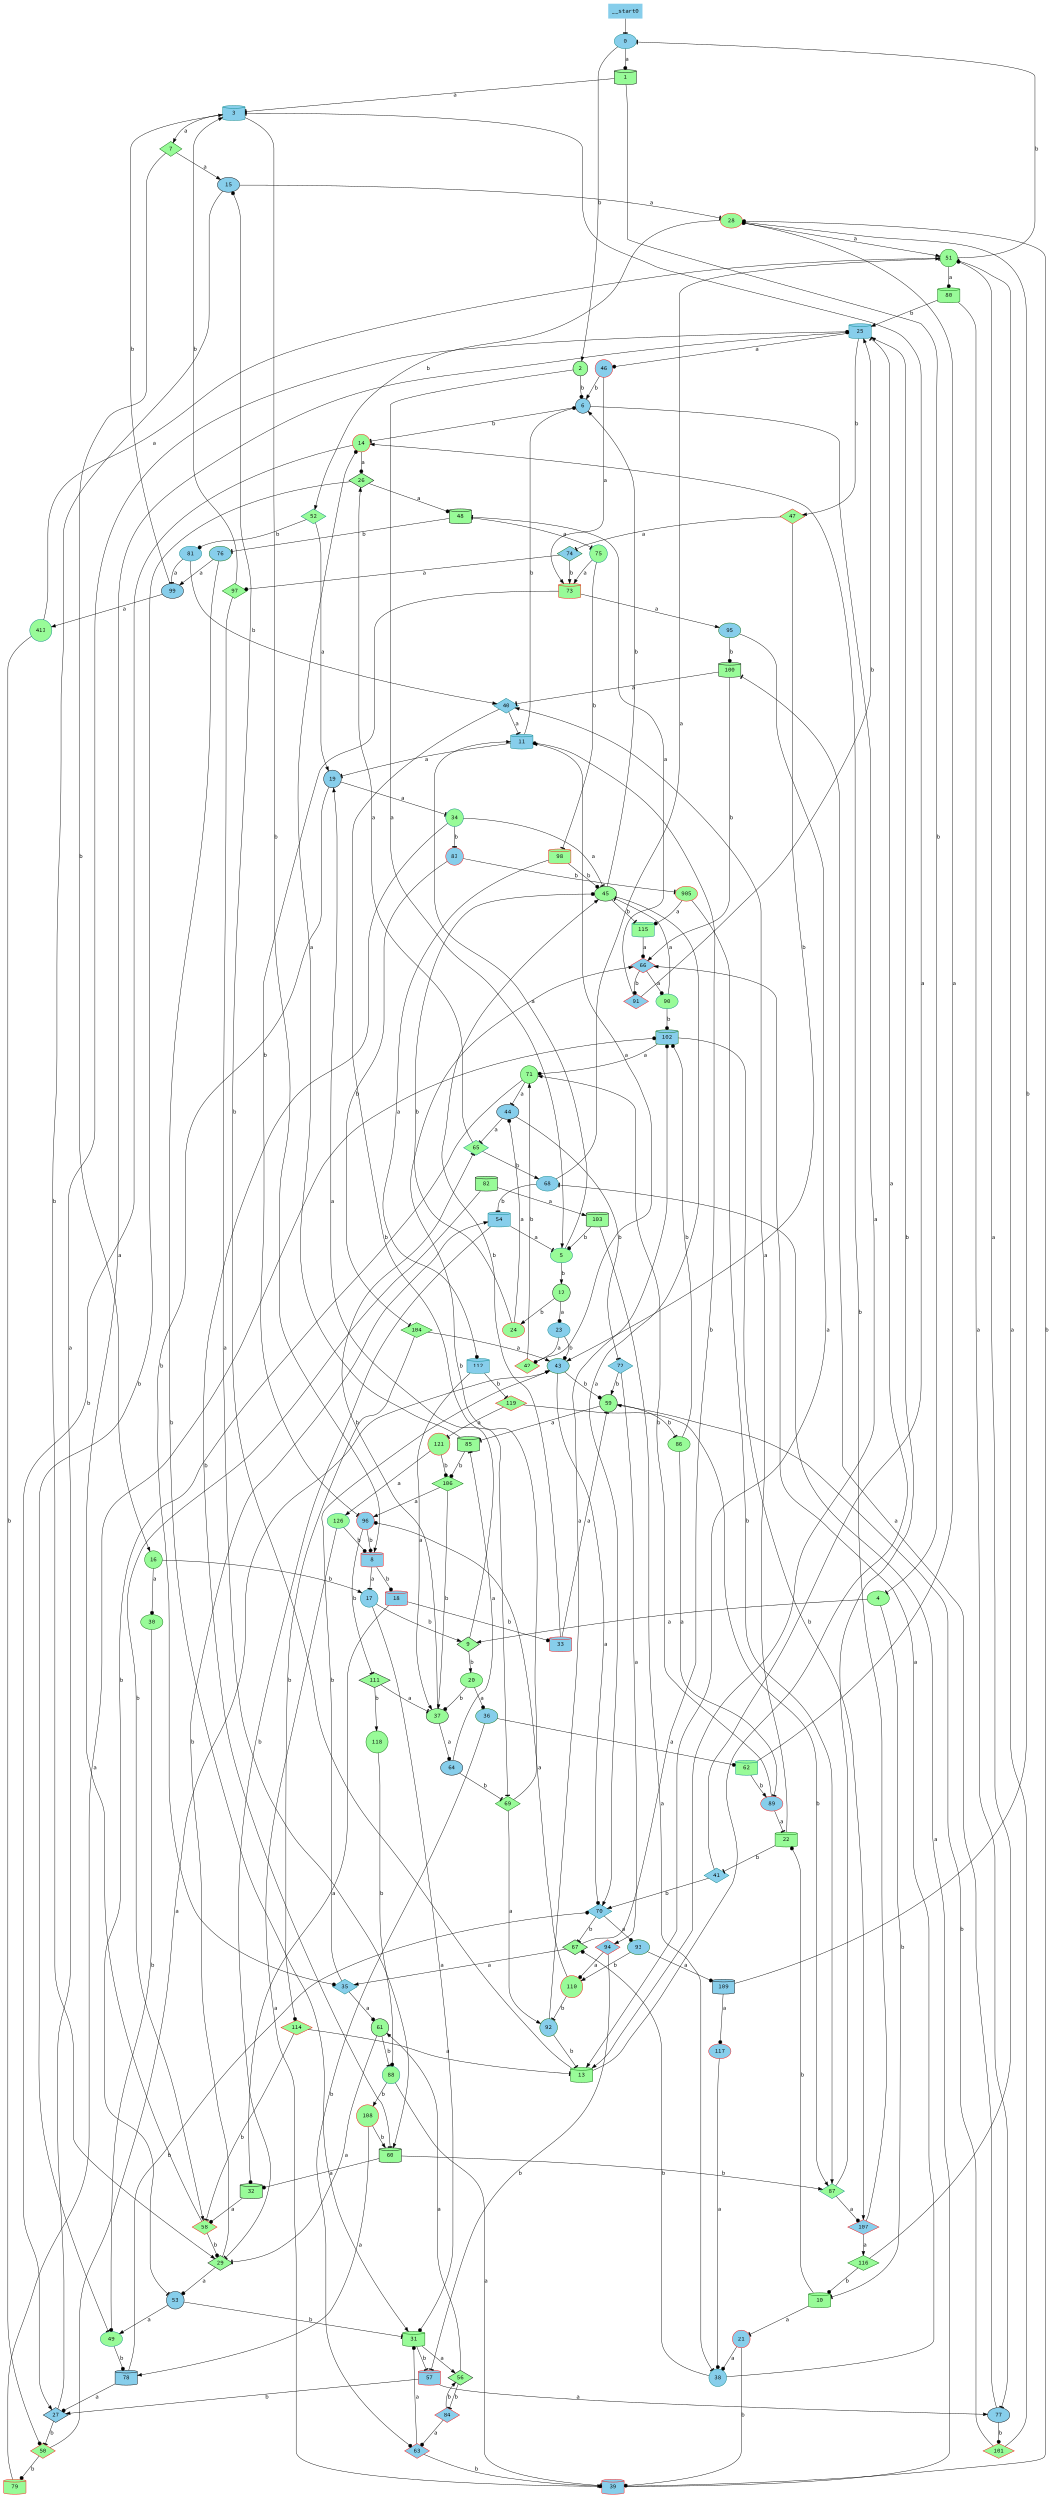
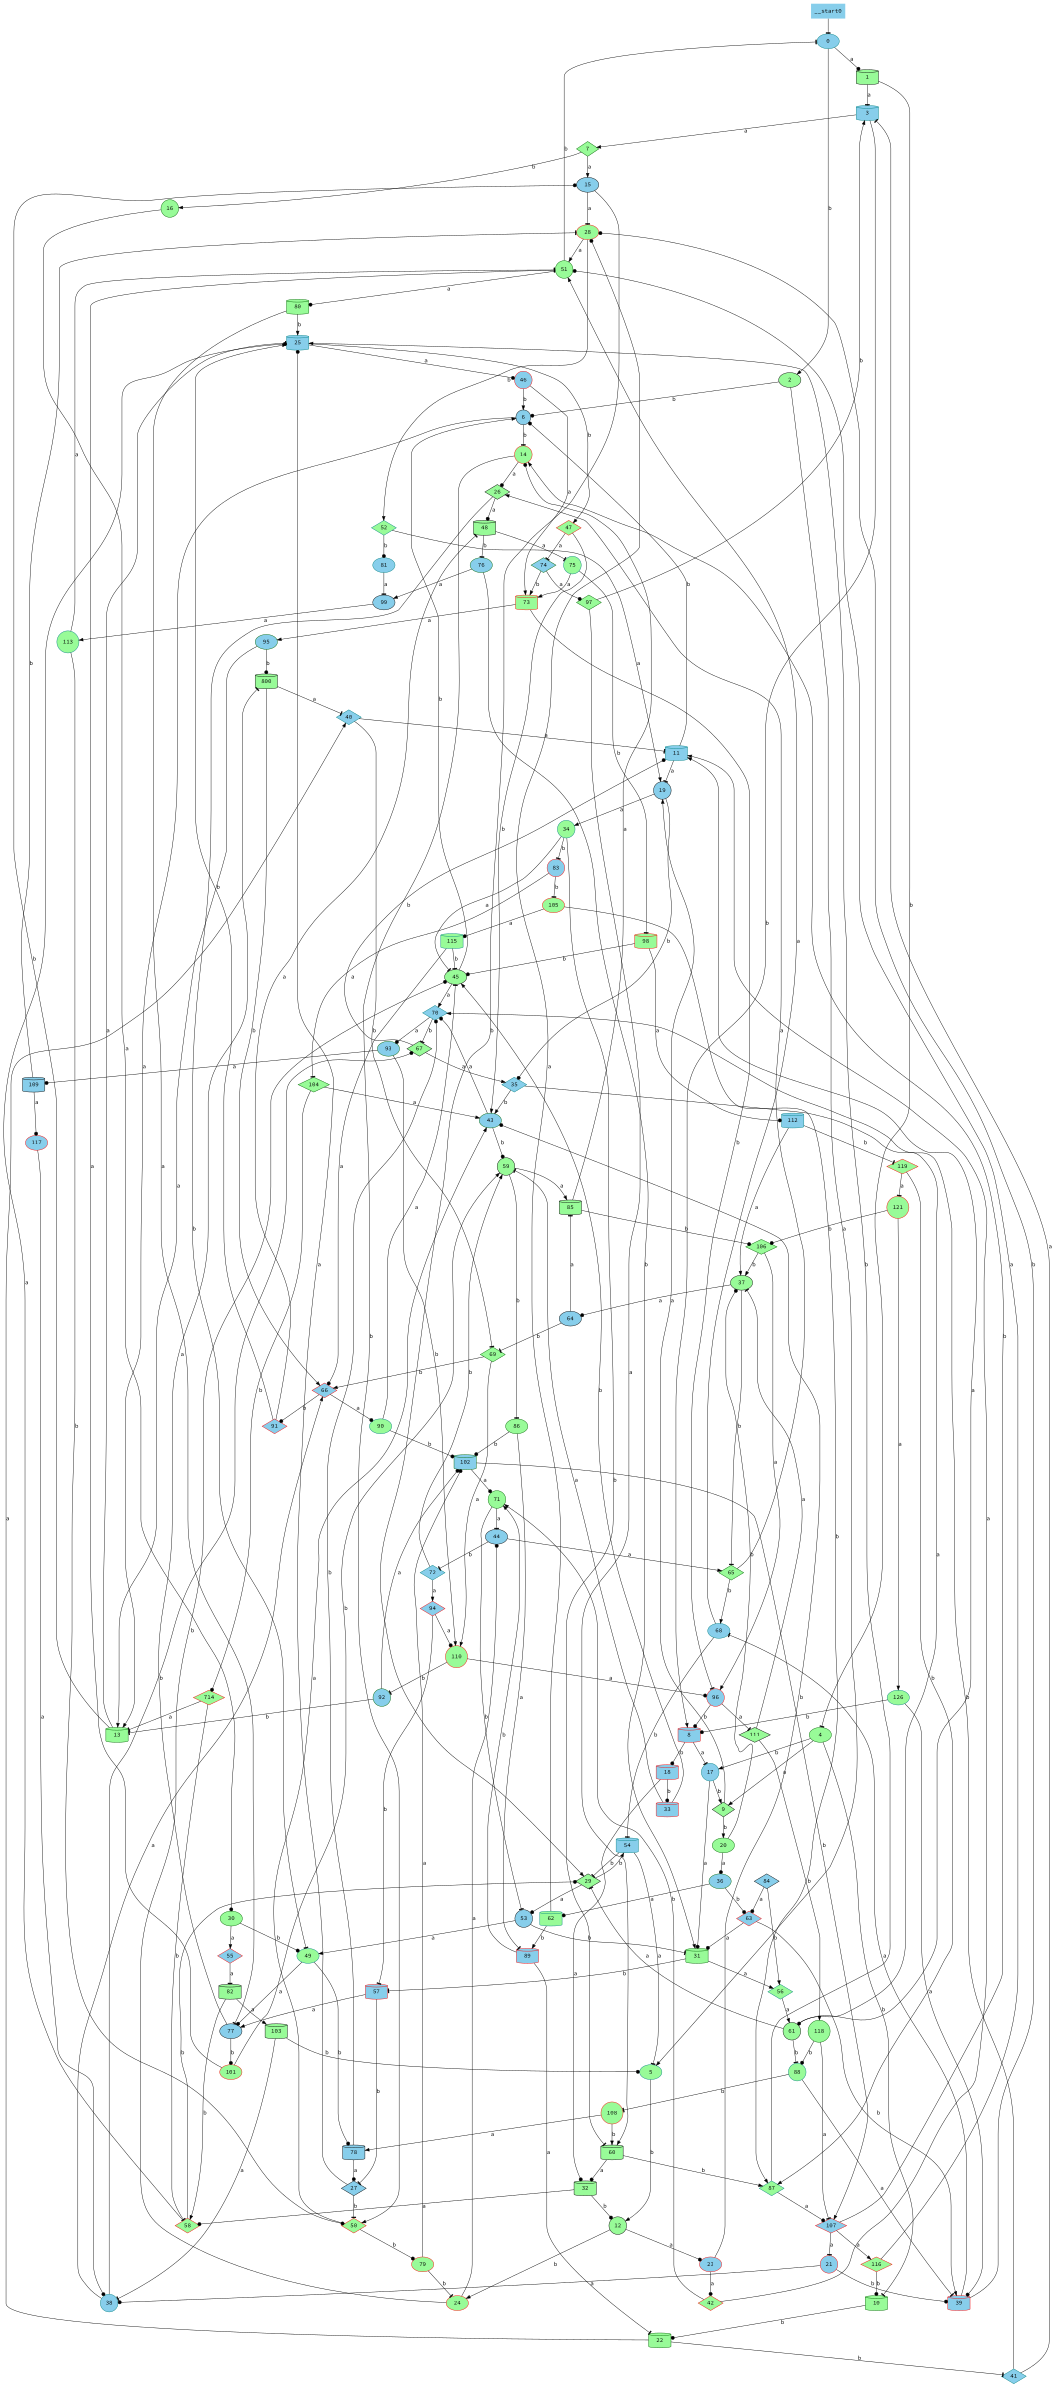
(131, 320) -> none
(580, 368) -> (790, 380)
(41, 630) -> (68, 642)
(318, 664) -> none
(730, 670) -> (266, 681)
(395, 799) -> (616, 809)
(686, 894) -> (553, 905)
(623, 910) -> (454, 958)
(498, 968) -> (973, 1361)
(357, 1094) -> (353, 977)
(492, 1130) -> (602, 1553)
(476, 1148) -> (731, 1573)
(559, 1330) -> (711, 2264)
(87, 1369) -> (369, 1324)
(544, 1422) -> (543, 1177)
(262, 1568) -> (764, 1754)
(355, 1598) -> (740, 1717)
(772, 1804) -> (527, 1956)
(509, 1917) -> (472, 1501)
none -> (230, 1956)
none -> (271, 1992)
(297, 2028) -> (209, 1698)
(381, 2093) -> (707, 2092)
none -> (823, 2130)
none -> (601, 2206)
(863, 2263) -> (876, 2264)
none -> (439, 2283)
(780, 2320) -> (830, 2243)
(460, 2378) -> (780, 1992)
(454, 2395) -> none
(244, 2396) -> (376, 2093)
(447, 2415) -> (767, 1881)
(999, 2451) -> (231, 2072)
(15, 2487) -> (423, 2264)
